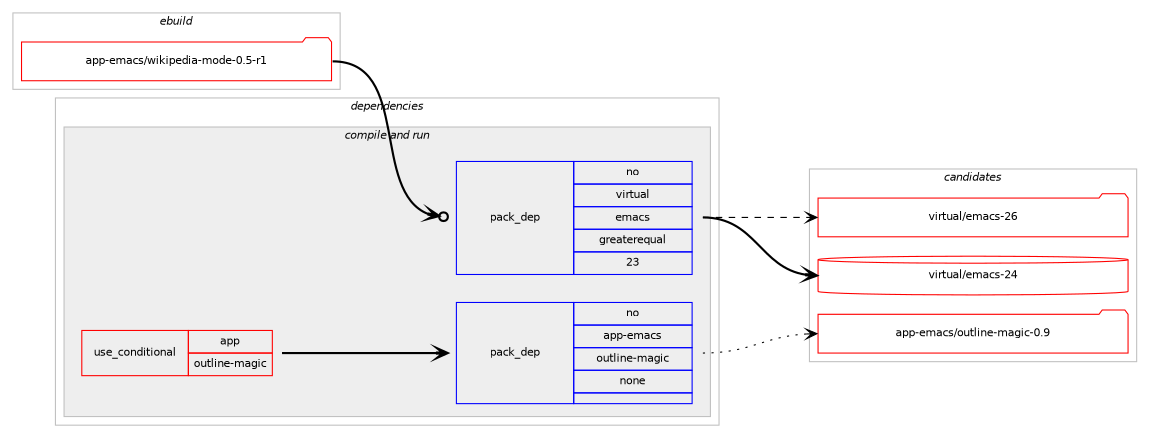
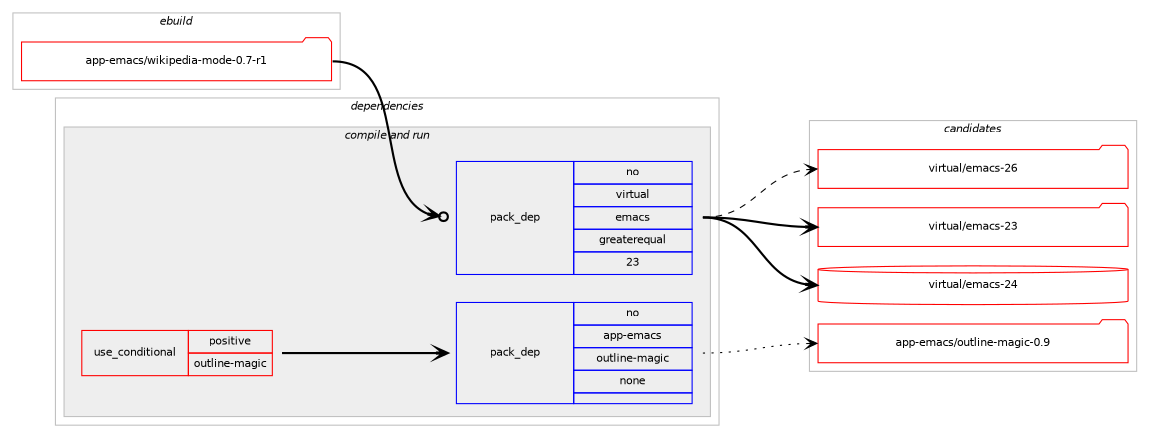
(177, 61) -> (177, 61)
none -> (973, 227)
(230, 341) -> (230, 341)
